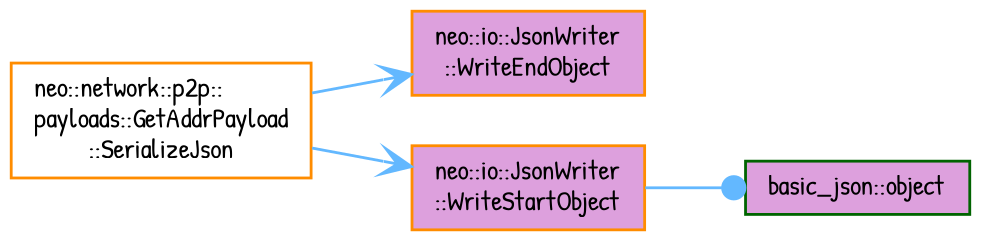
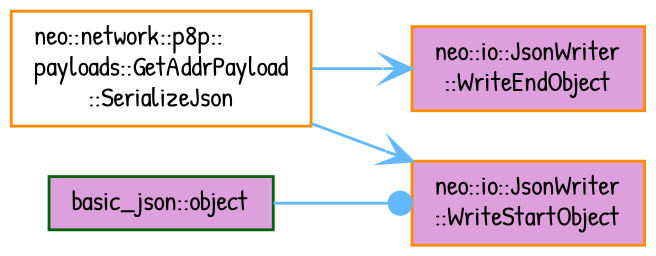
(161, 121) -> (161, 69)
(684, 188) -> (331, 203)
